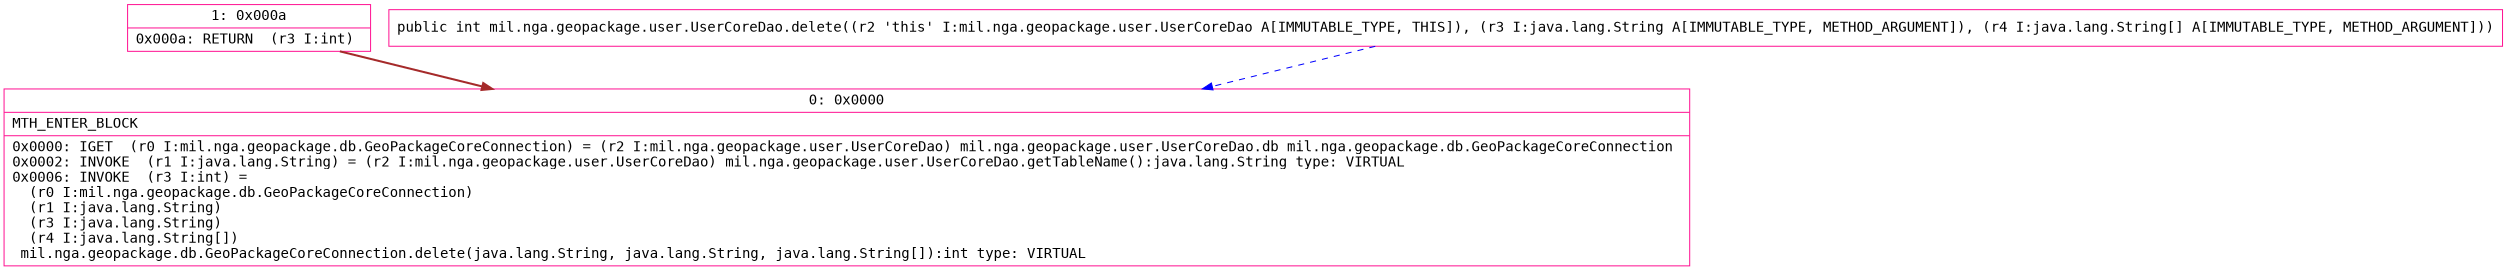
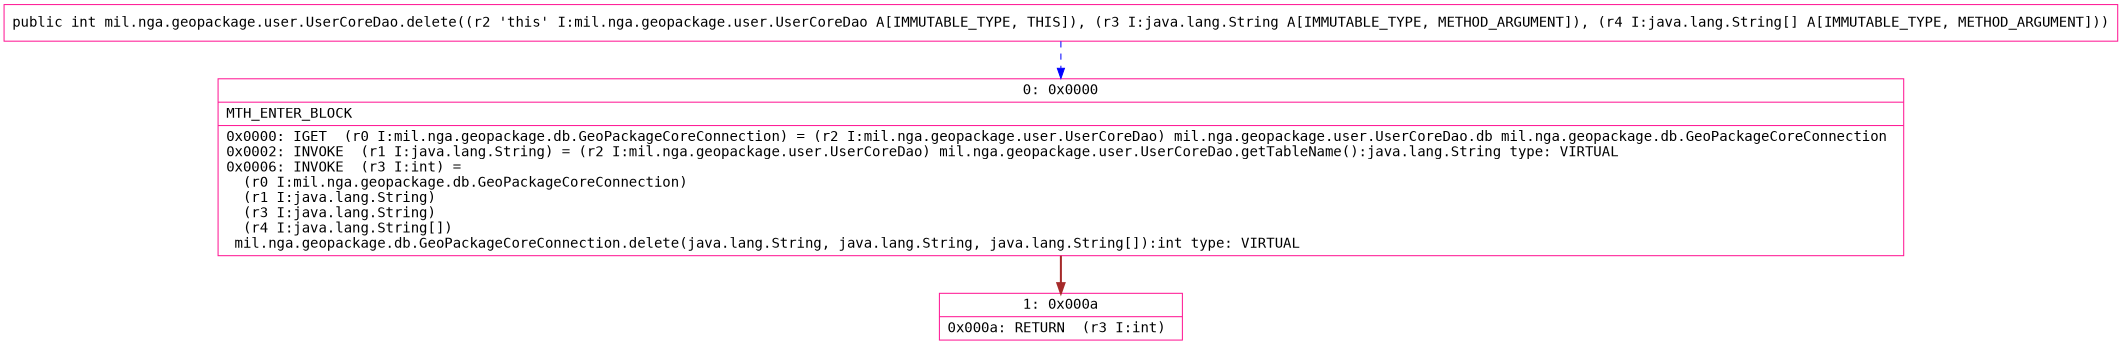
(411, 69) -> (1061, 269)
